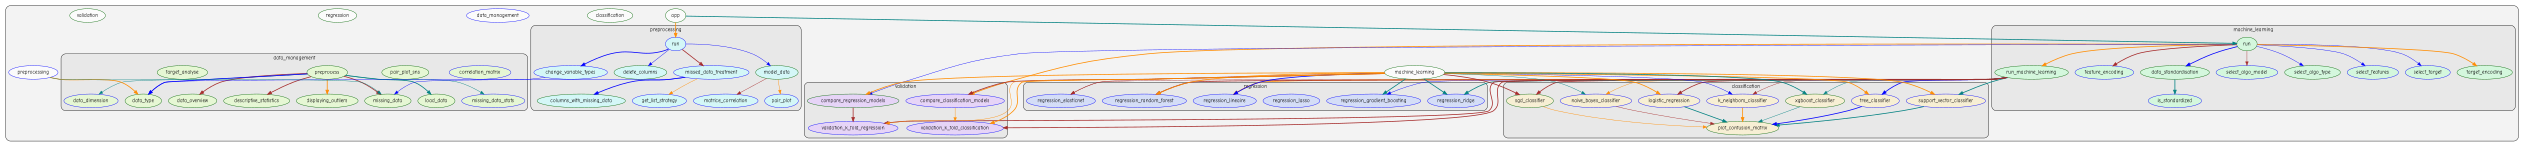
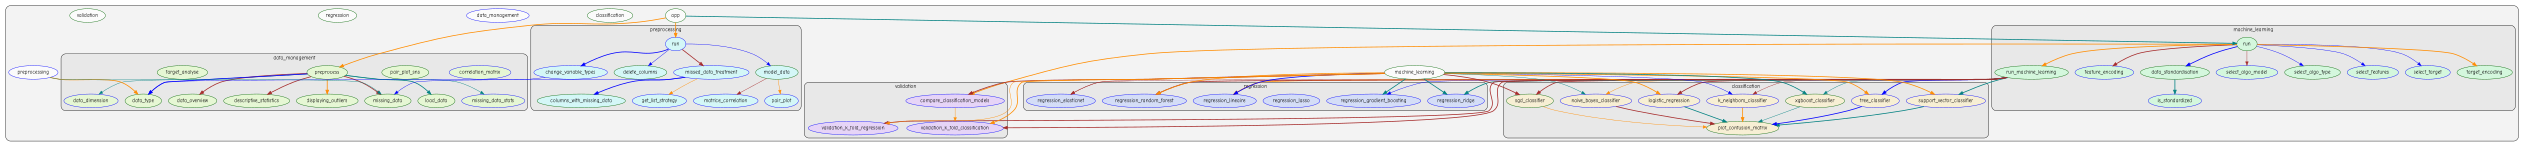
none -> (503, 28)
(853, 101) -> none
(1663, 116) -> (1663, 116)
